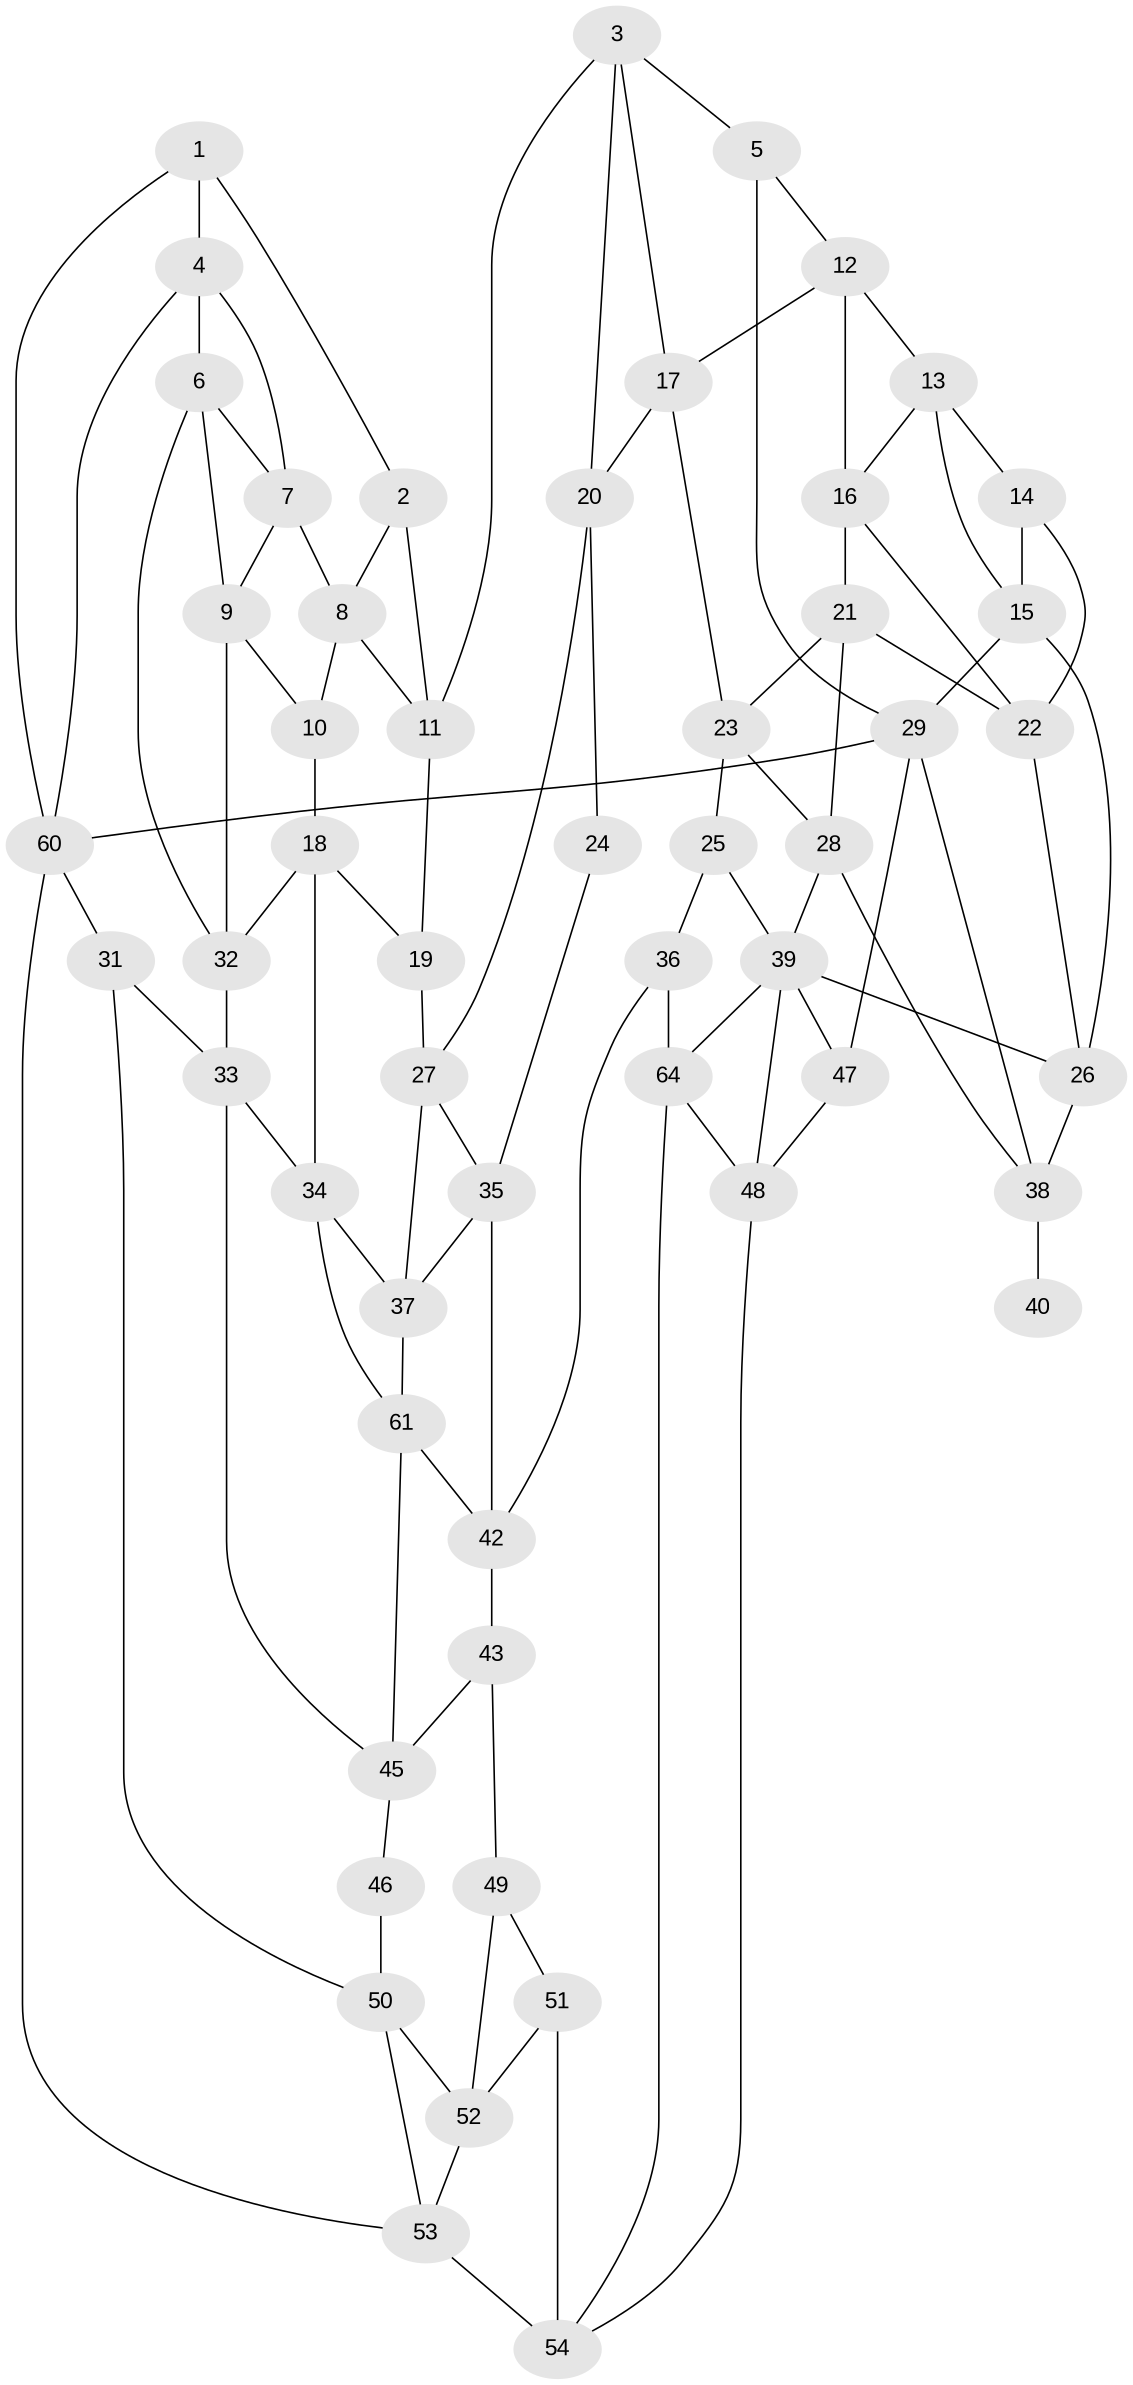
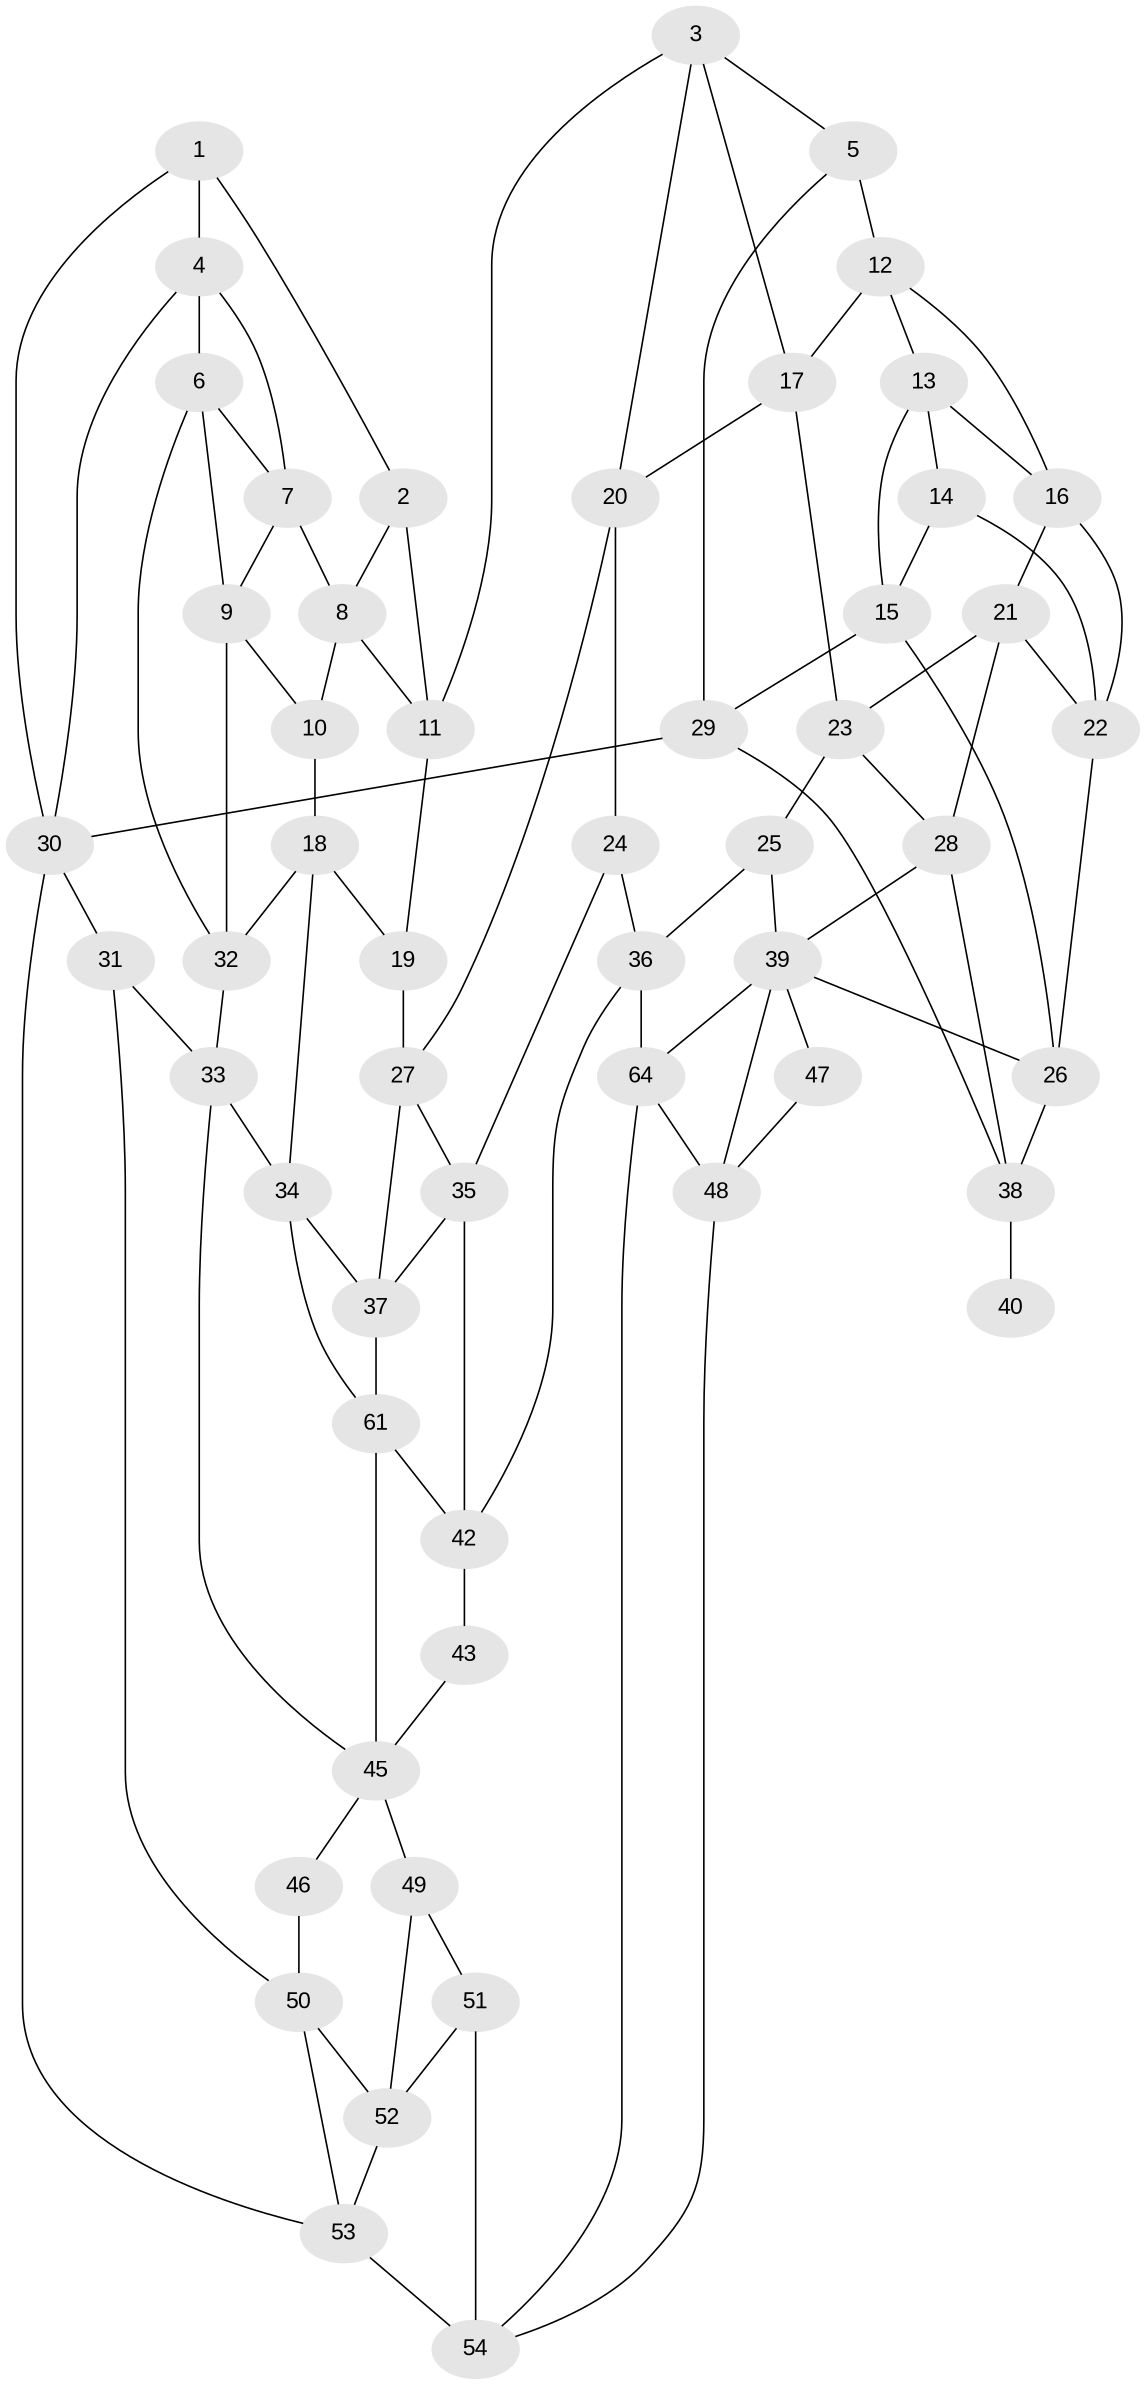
(50, 845) -> (50, 845)
none -> (628, 903)
(881, 903) -> none
(494, 1771) -> (395, 1829)
